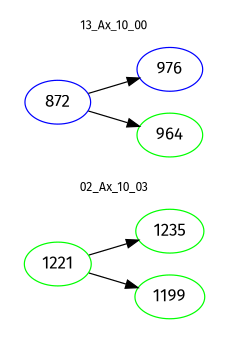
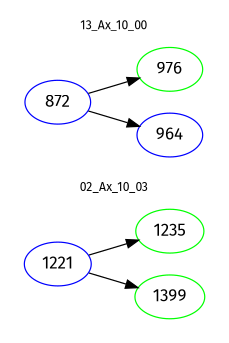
(170, 69) -> (170, 69)
(170, 135) -> (170, 135)
(58, 264) -> (58, 264)
(170, 297) -> (170, 297)
